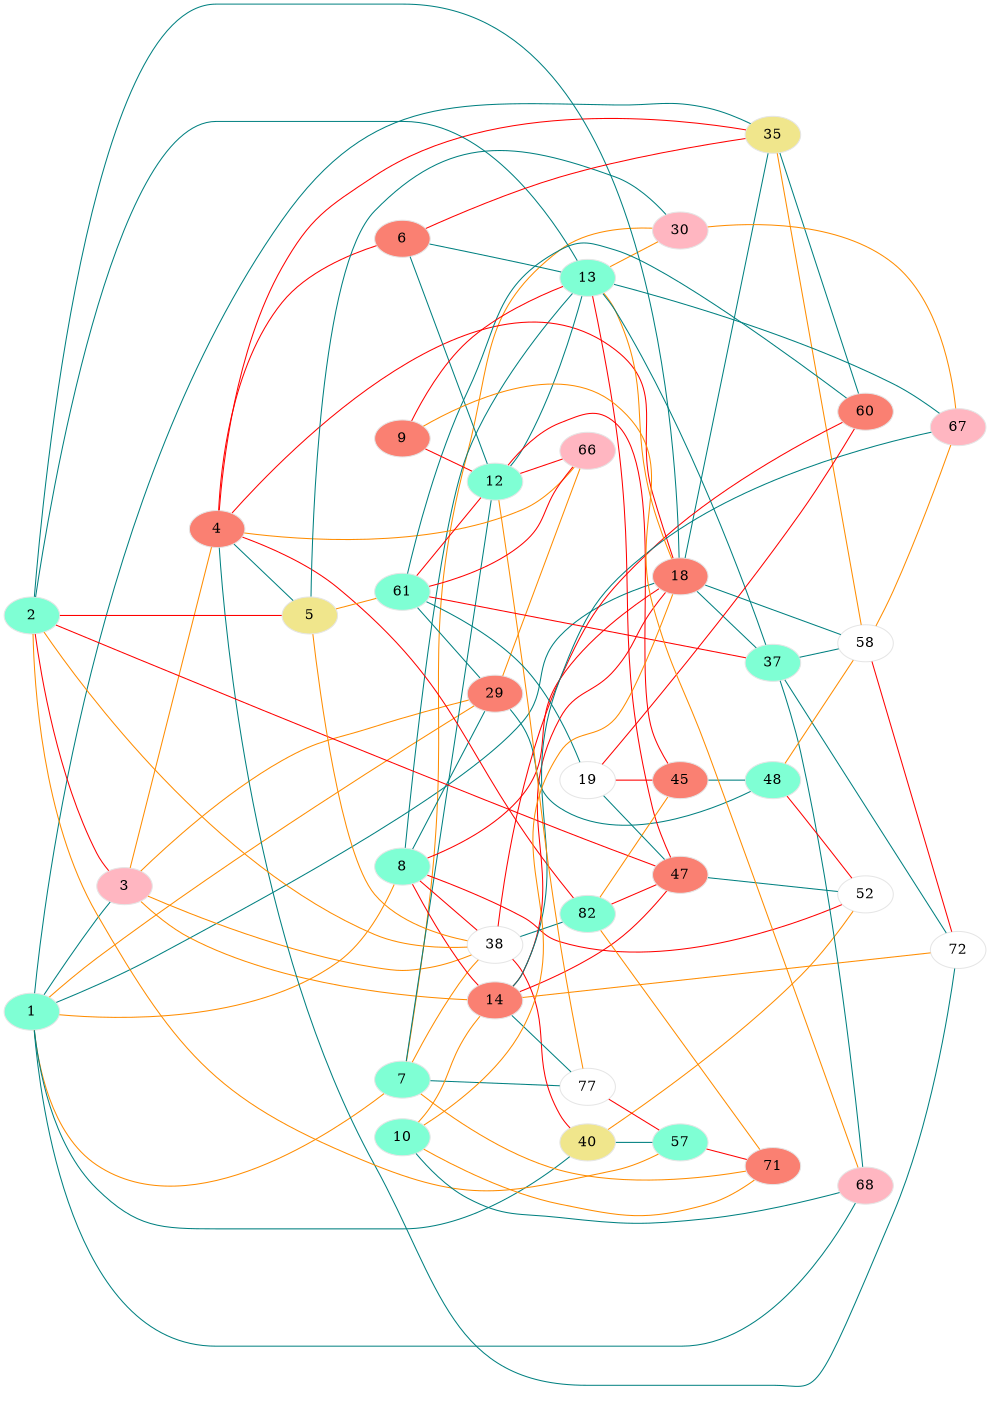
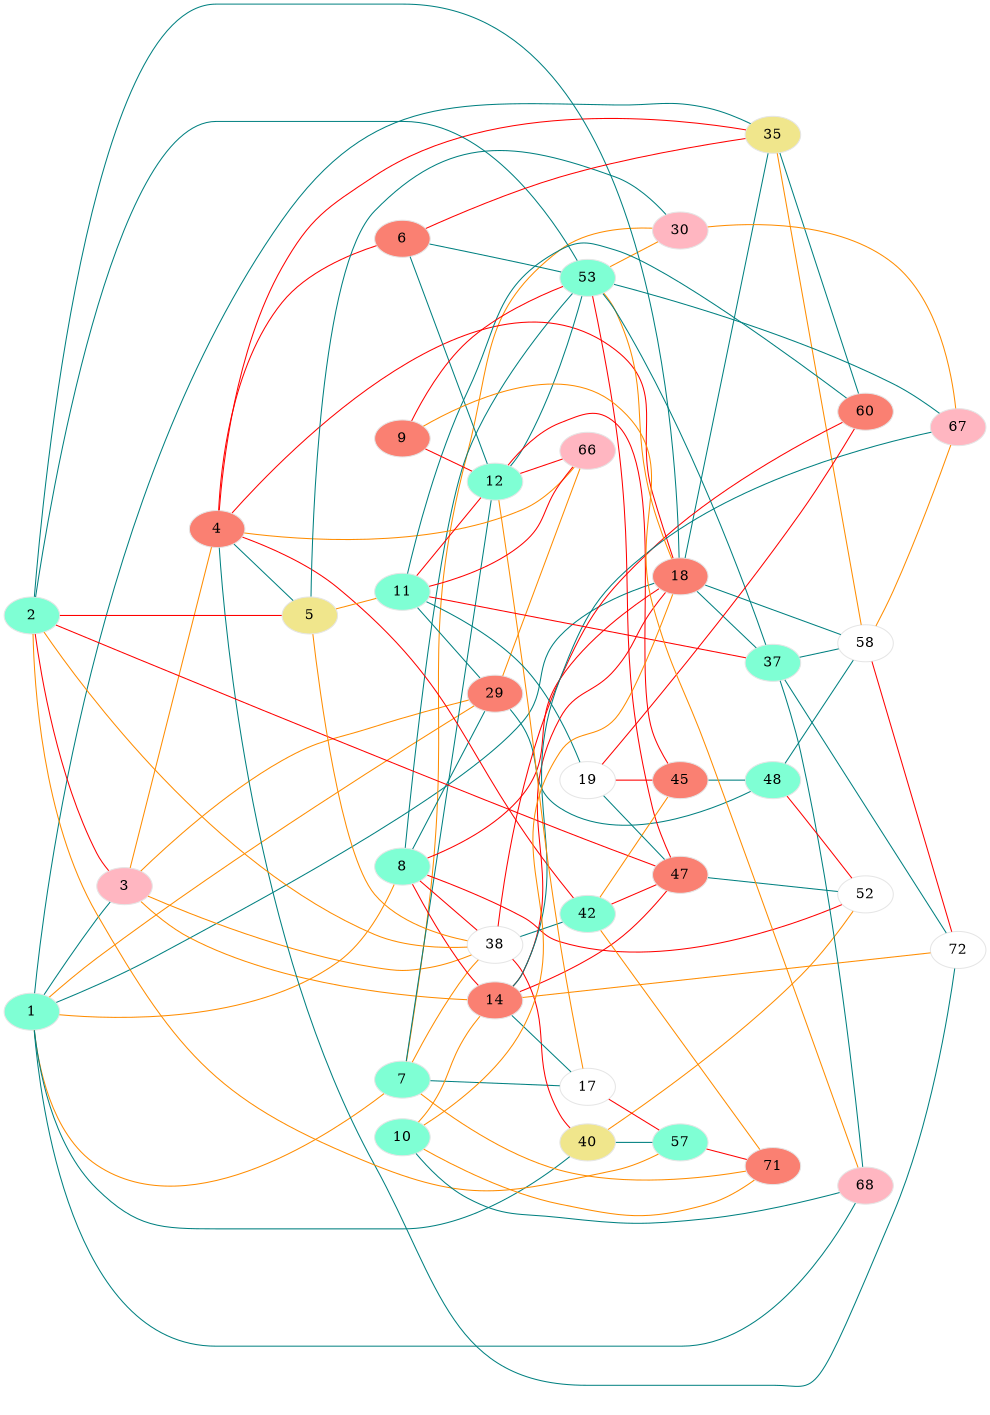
(588, 278) -> (588, 278)
(402, 592) -> (402, 592)
(819, 712) -> (819, 712)
(588, 914) -> (588, 914)
(588, 1087) -> (588, 1087)
